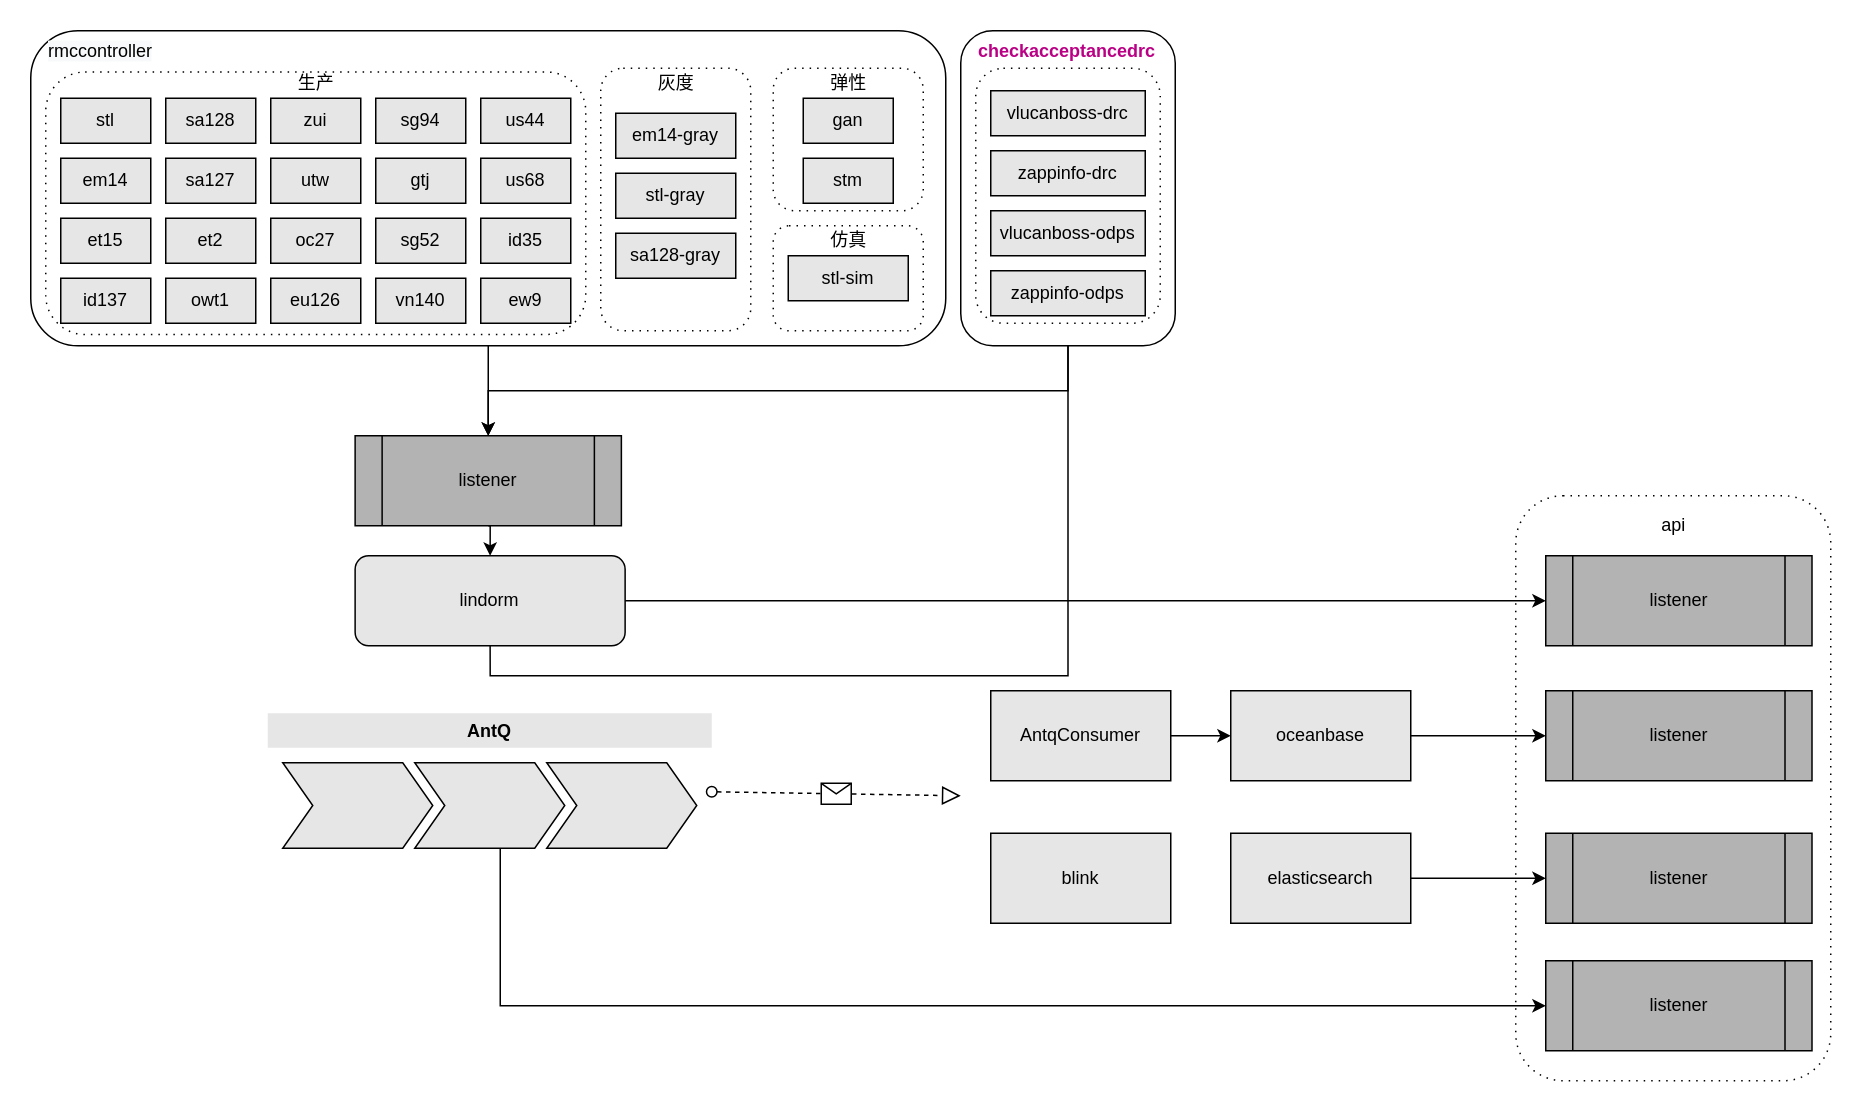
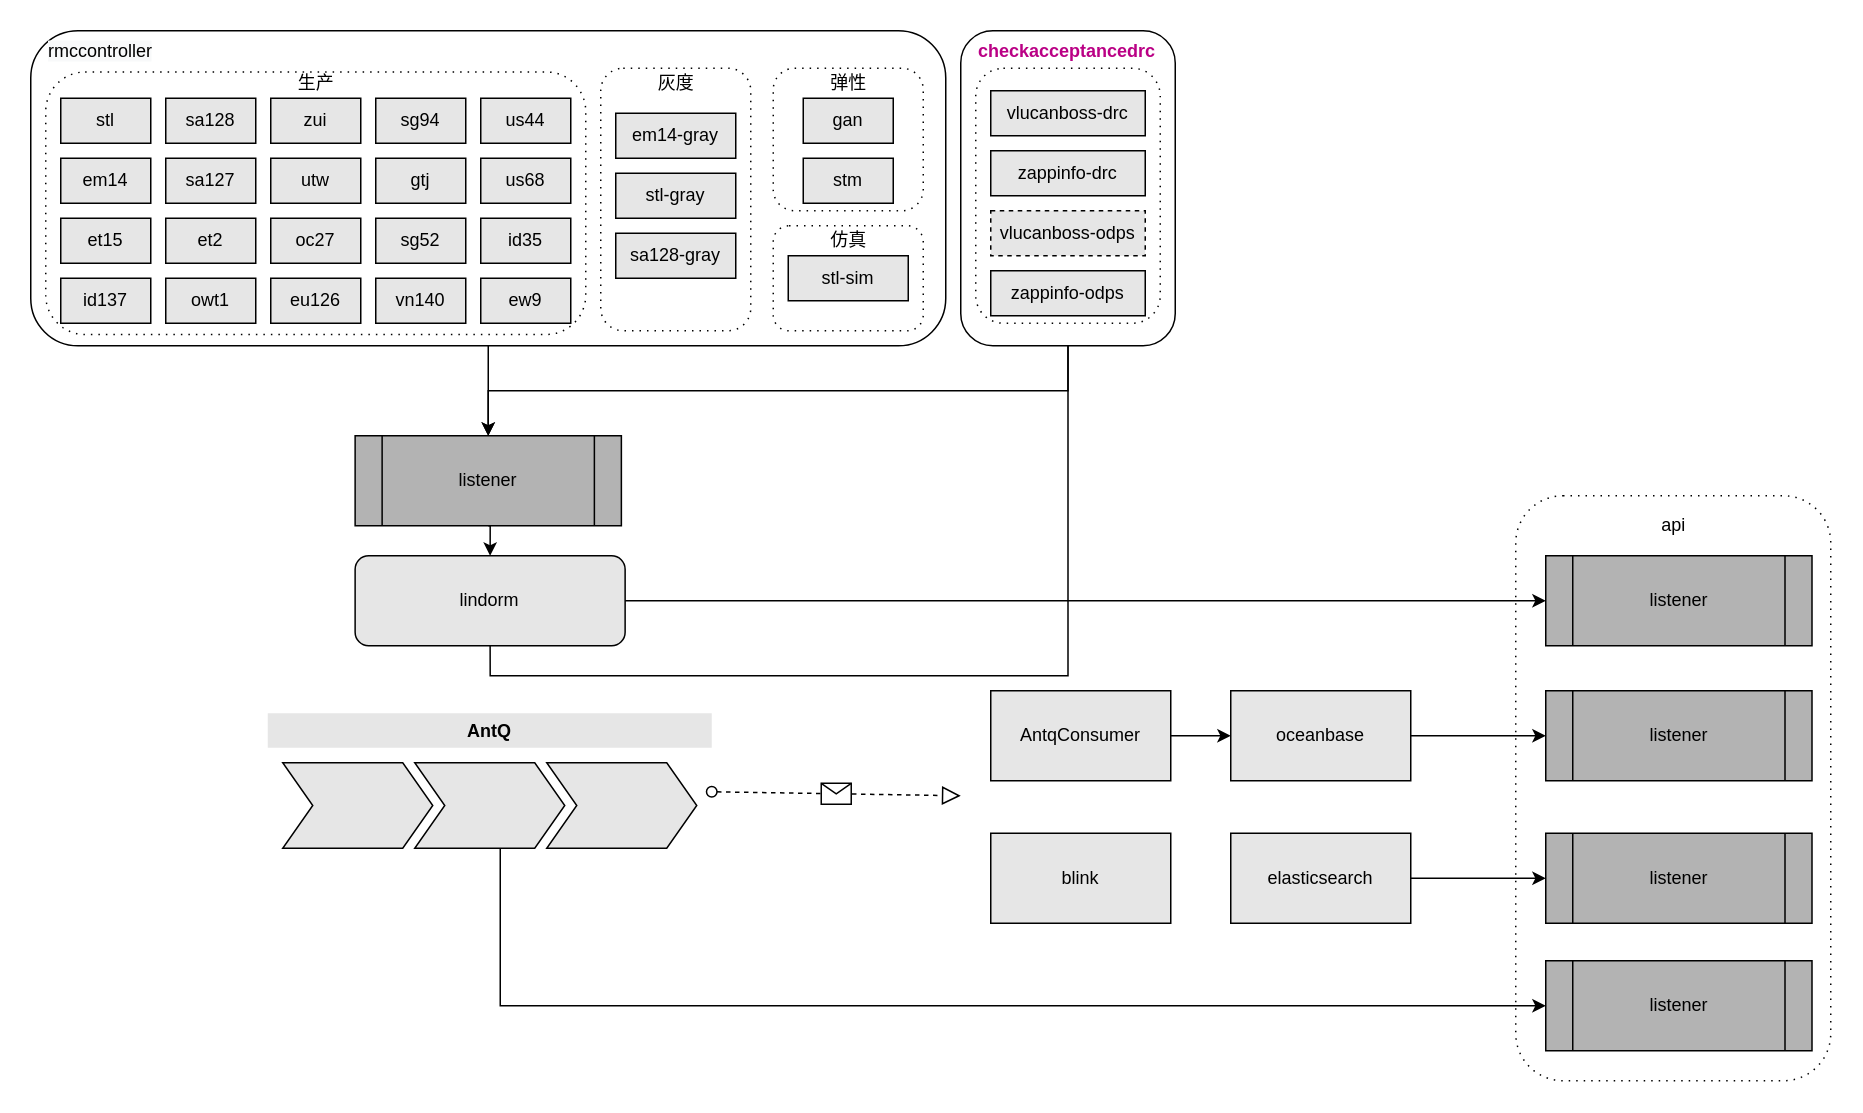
(1068, 233) -> (1068, 233)
